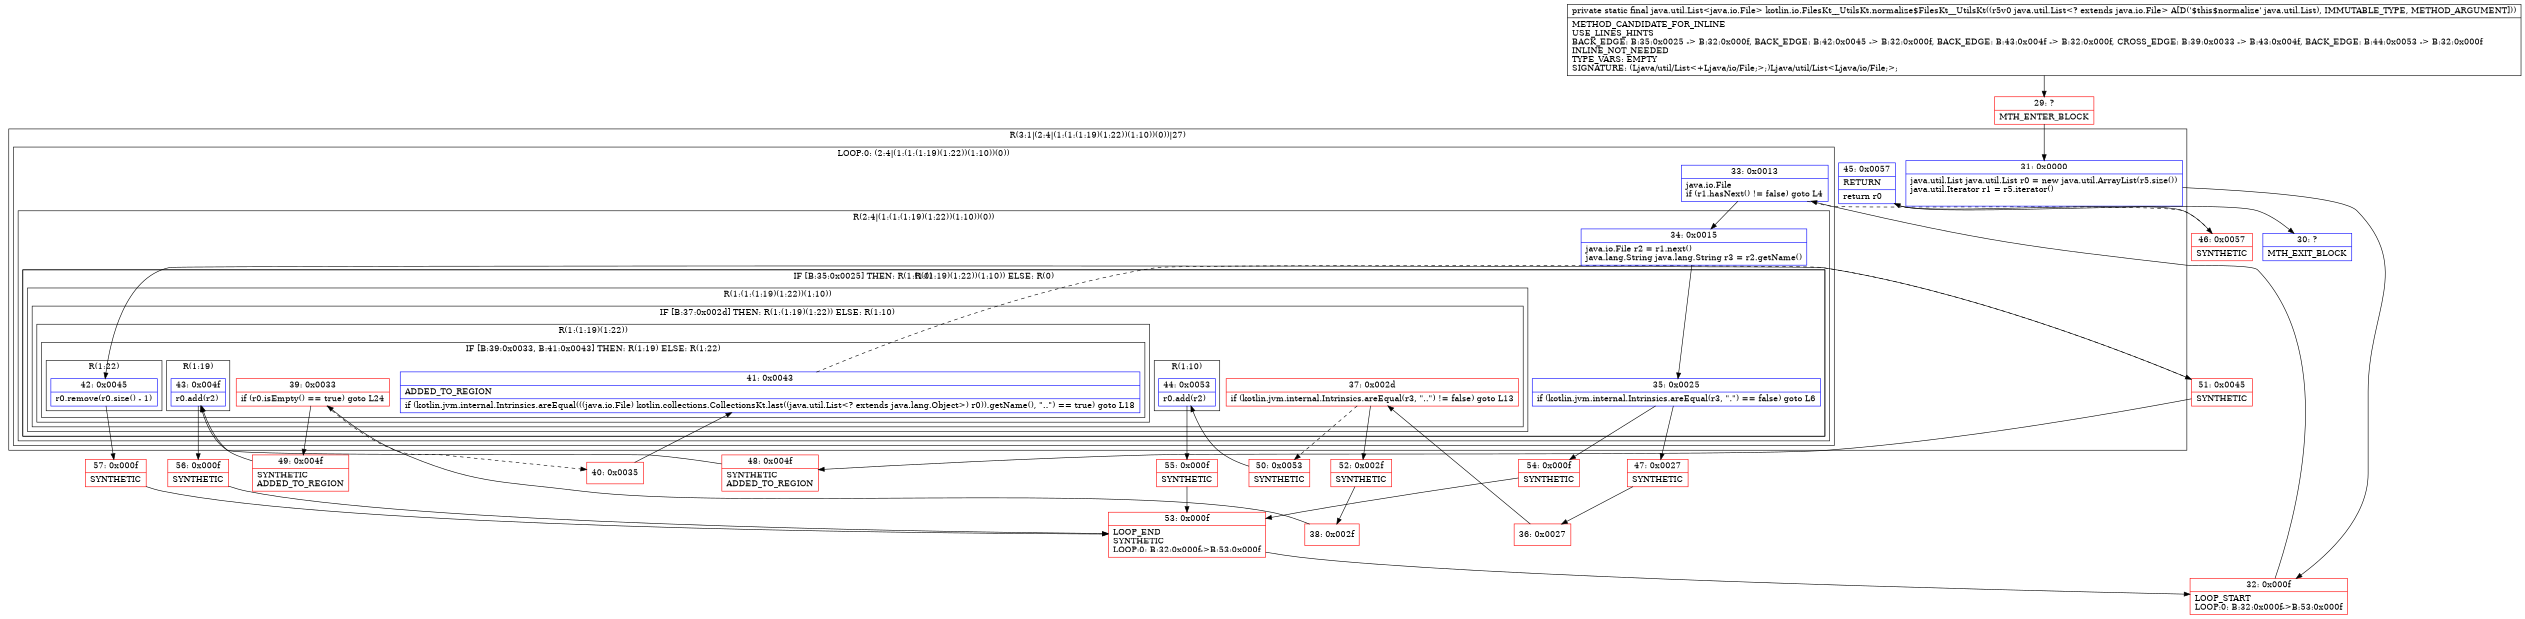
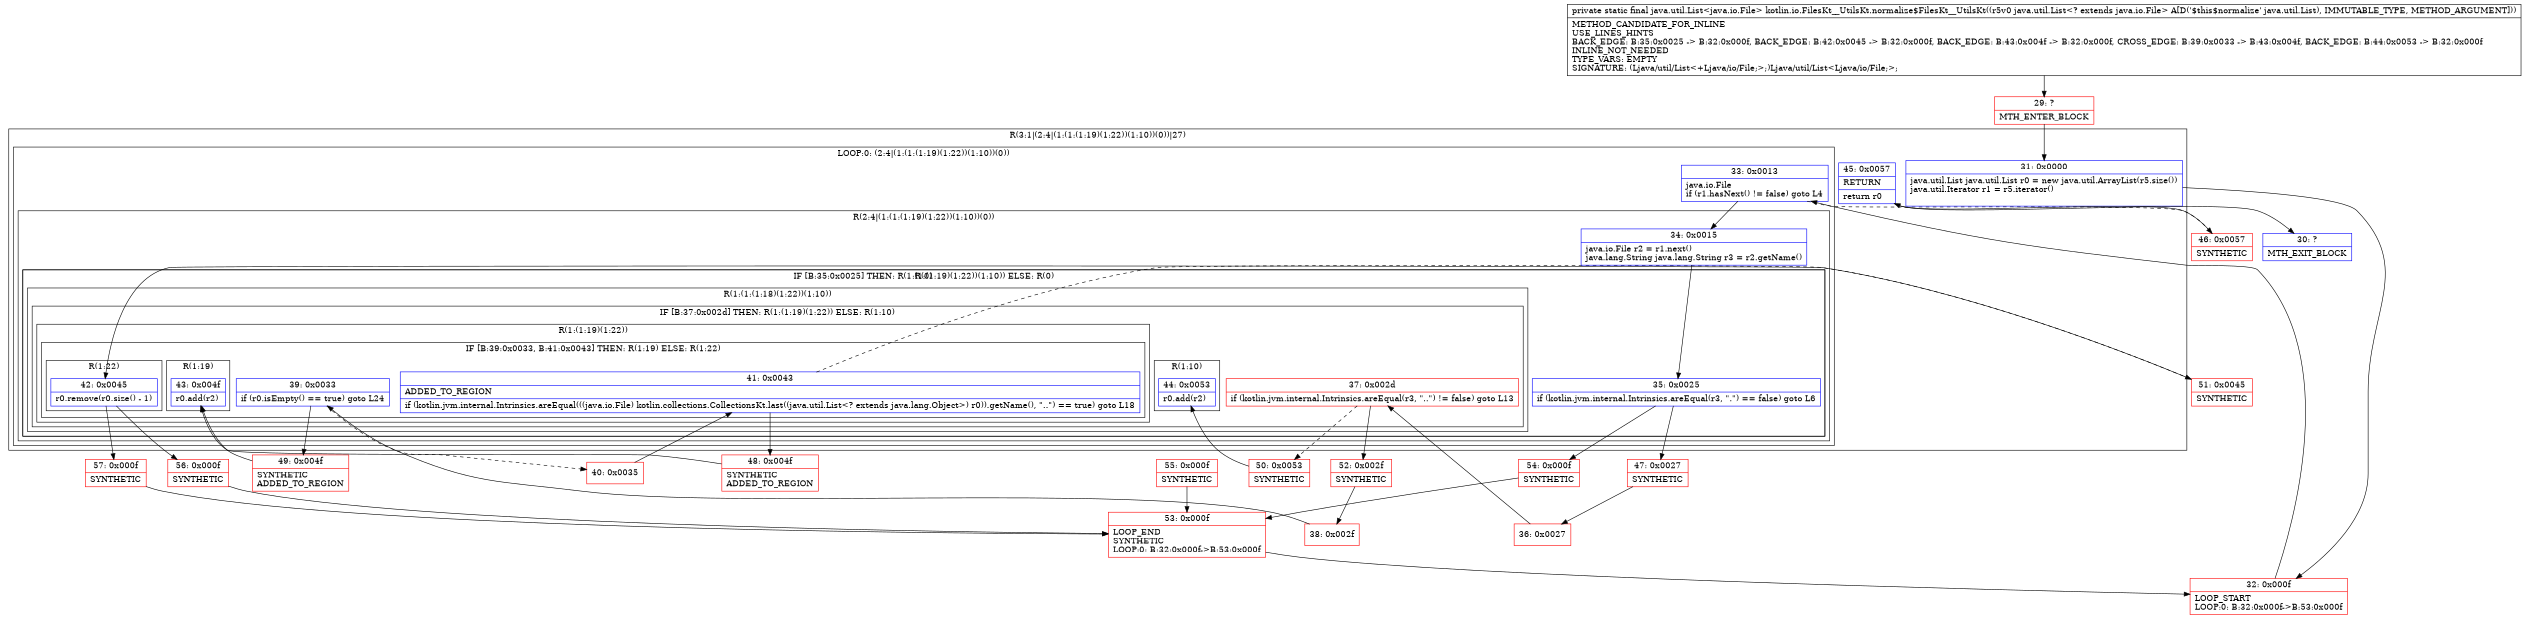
(778, 295) -> (778, 295)
(313, 392) -> (313, 392)
(1187, 423) -> none
(198, 430) -> (143, 432)
(1510, 454) -> (770, 431)
